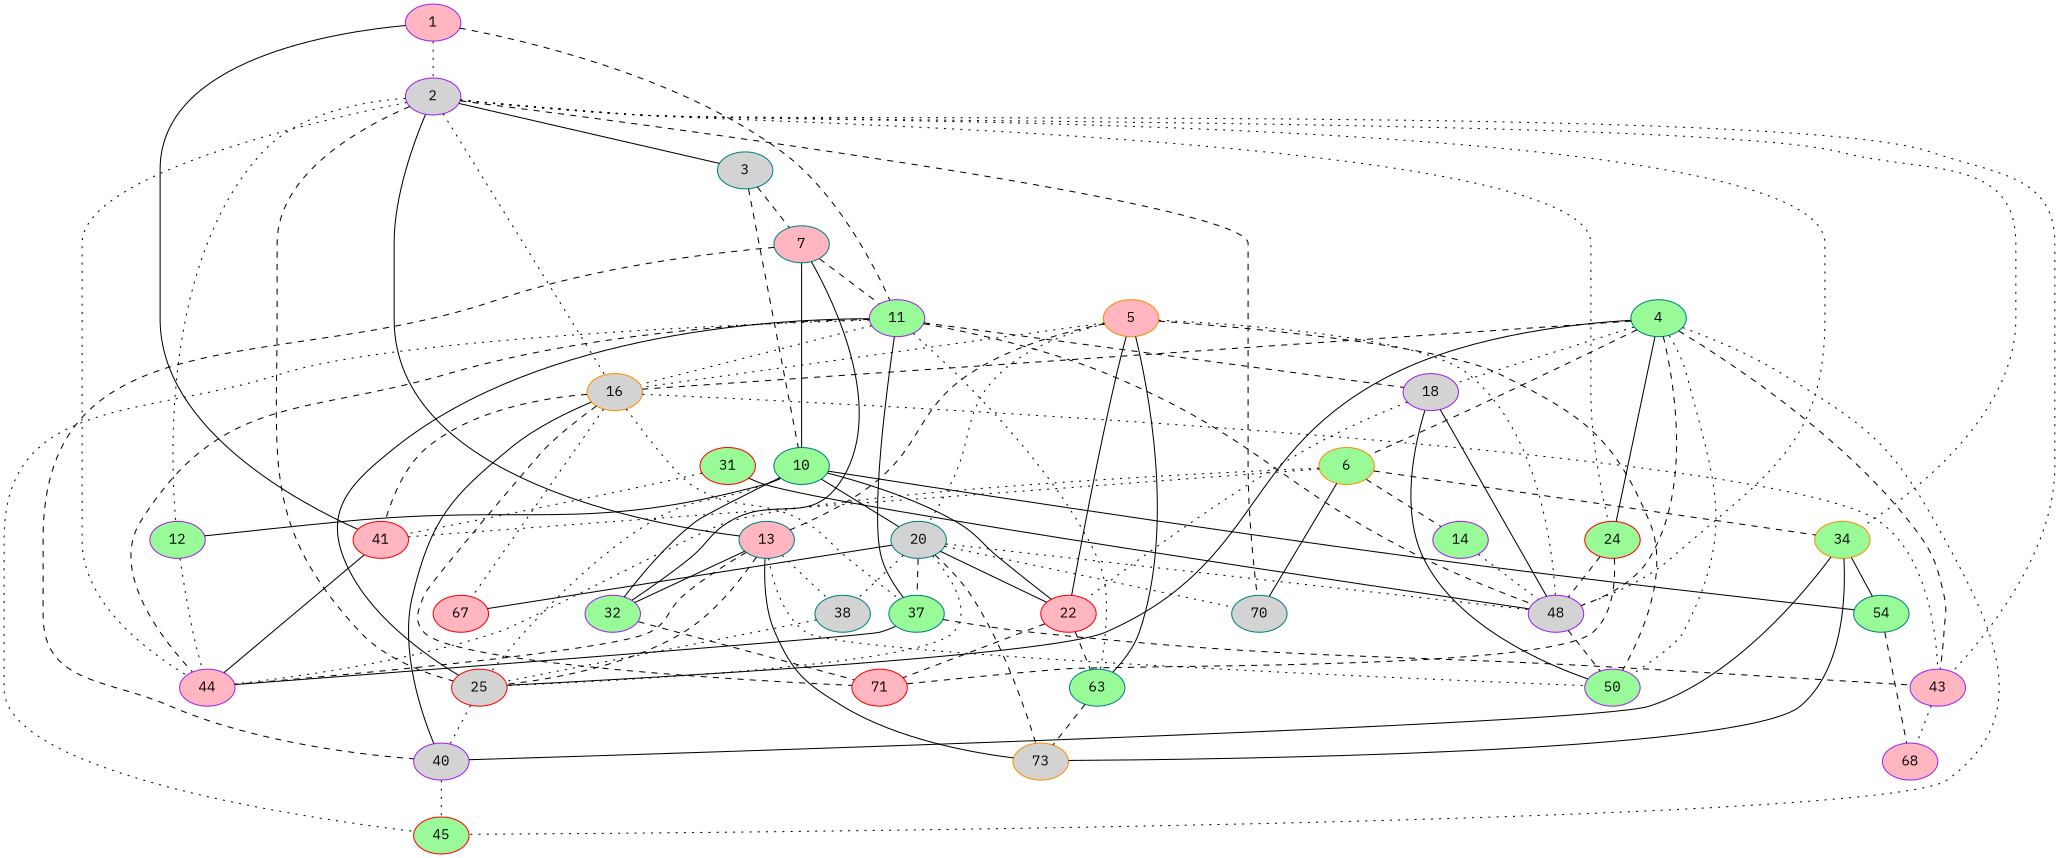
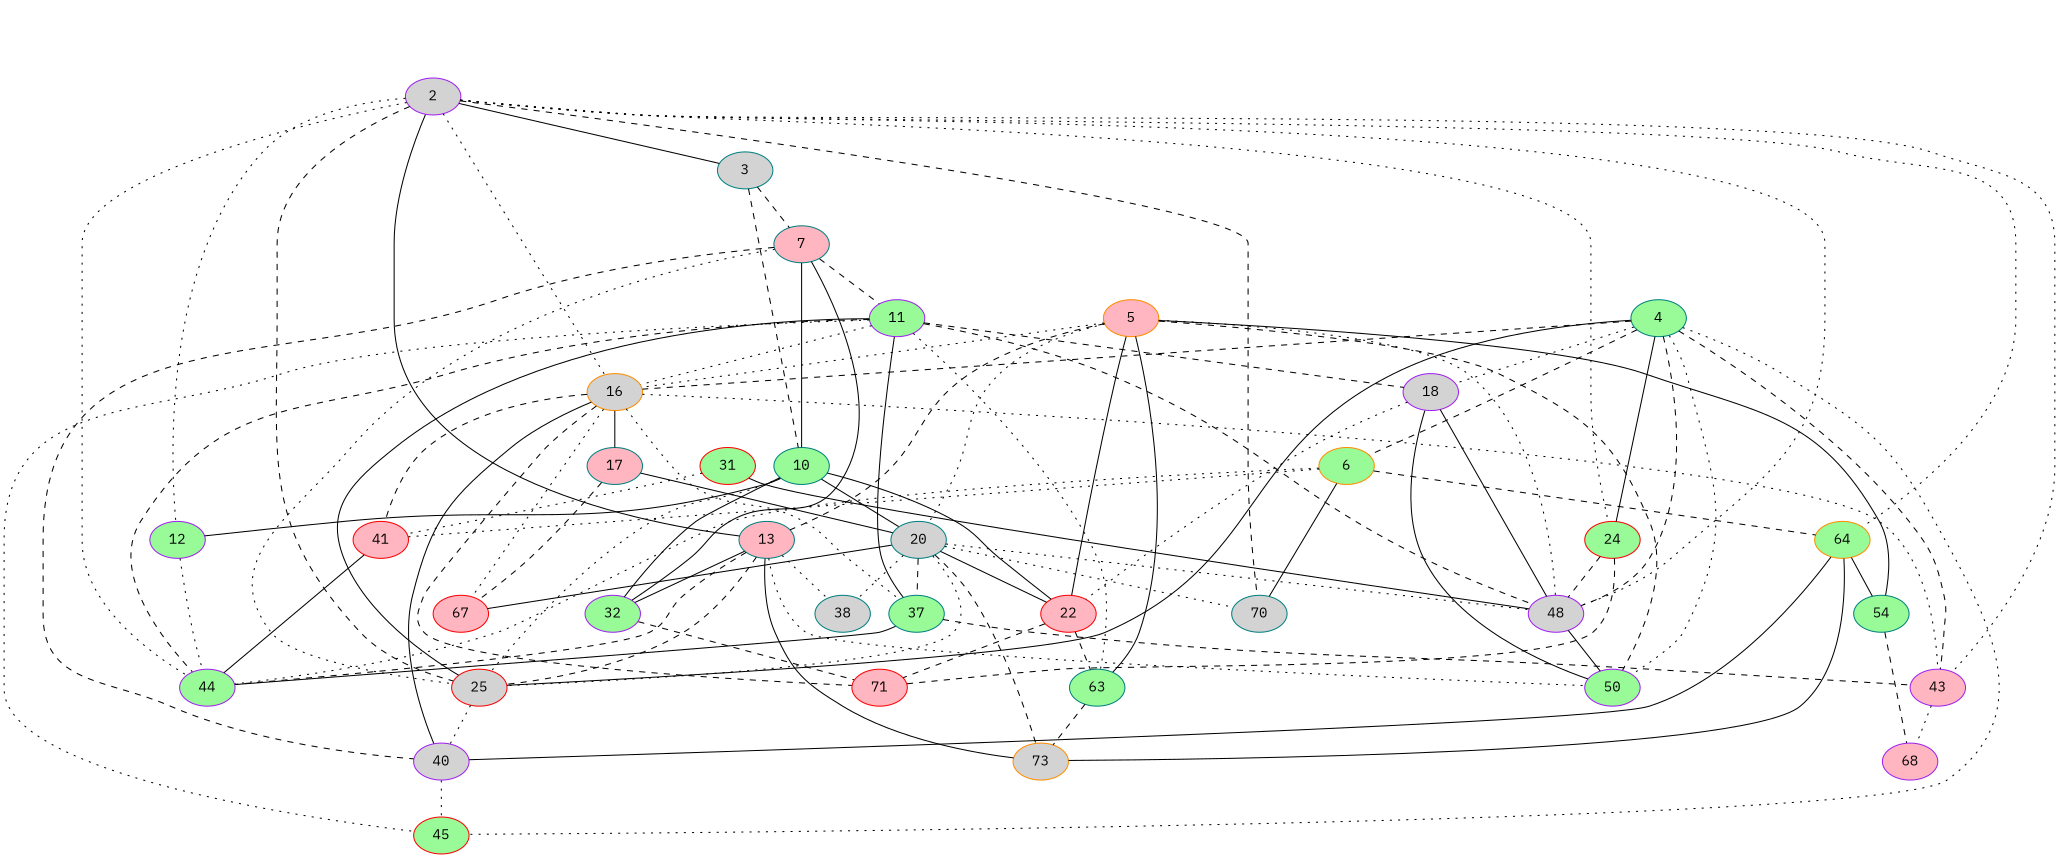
(433, 23) -> none
none -> (615, 466)
(1461, 540) -> none
(1842, 540) -> (1842, 540)
(1340, 547) -> (1604, 363)
(731, 637) -> (373, 426)
(1584, 651) -> (1584, 651)
(207, 688) -> (207, 688)
